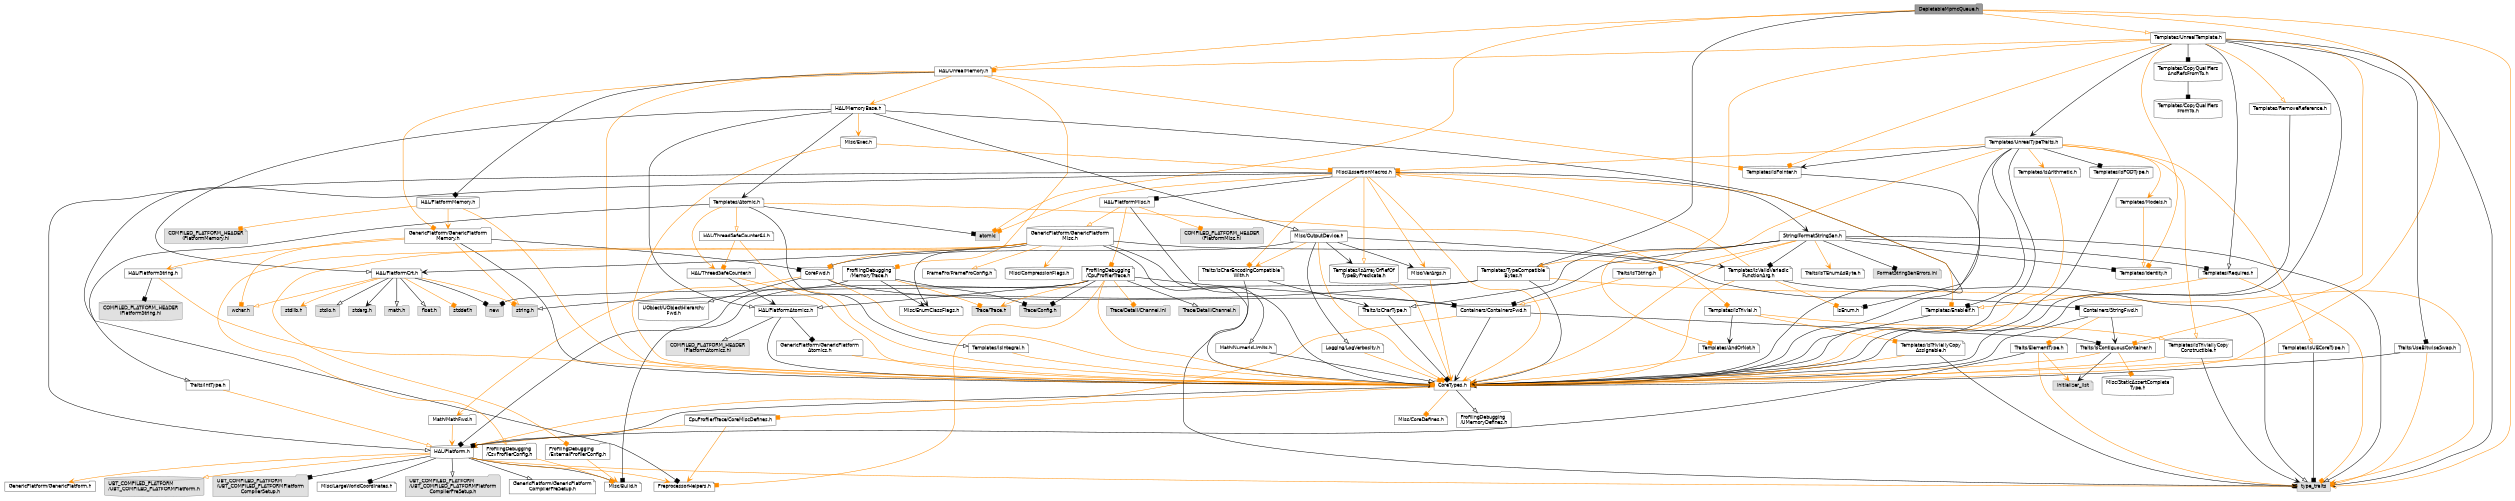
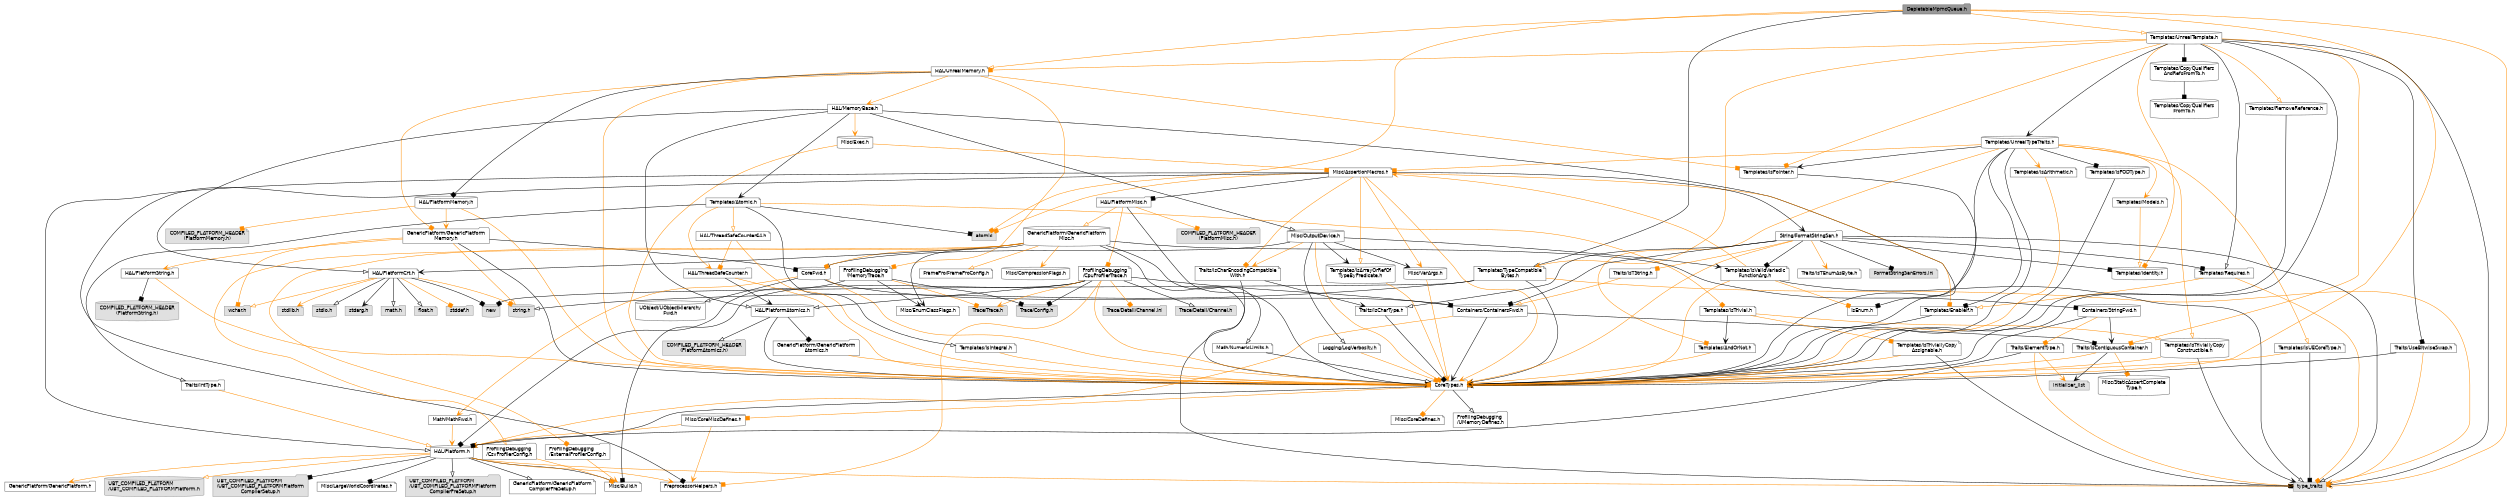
(730, 420) -> (713, 420)
